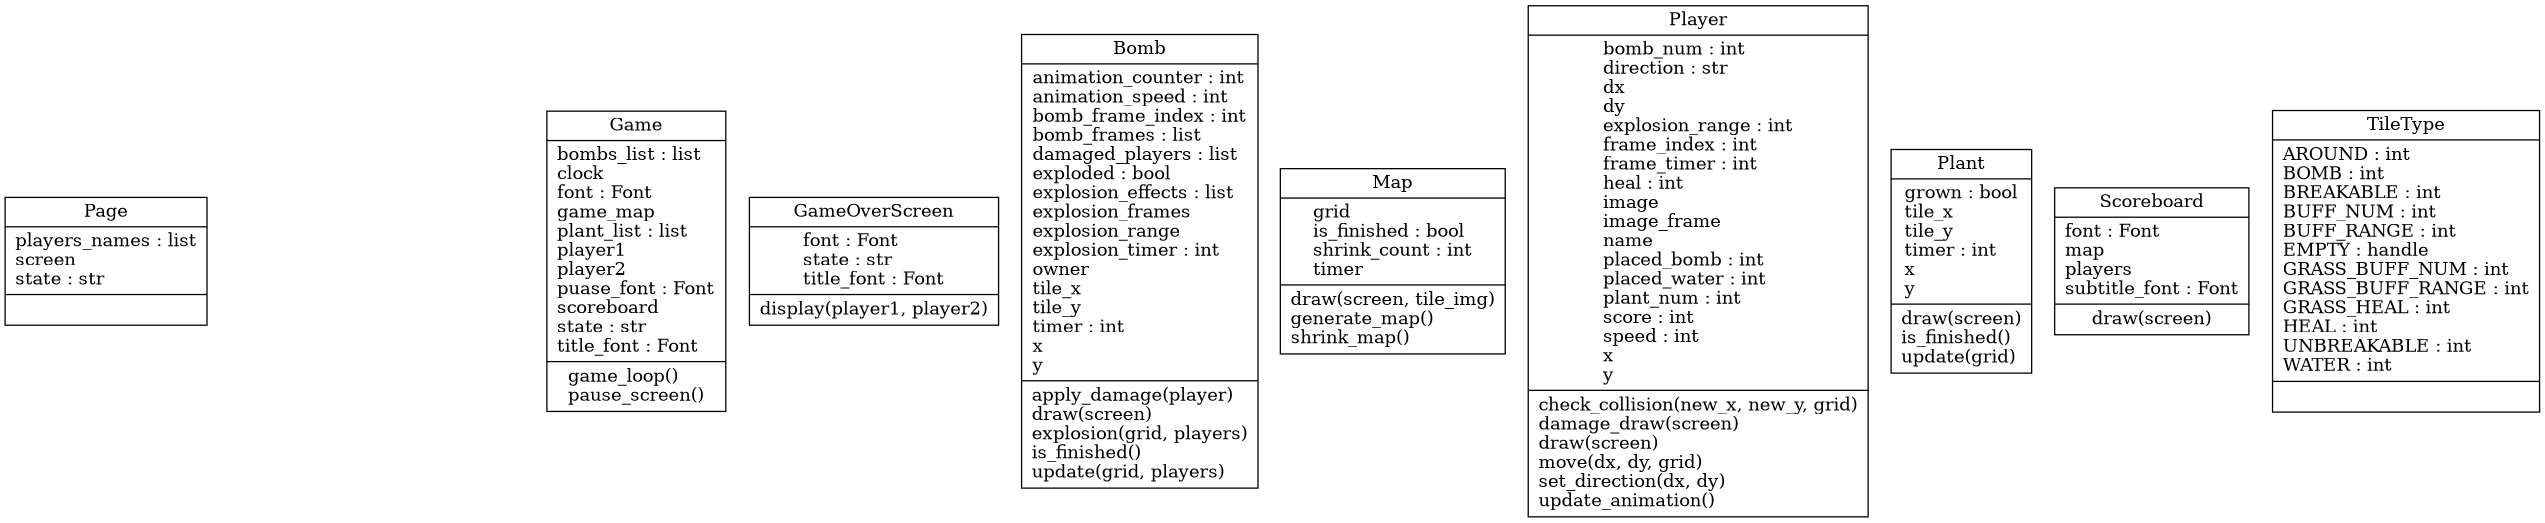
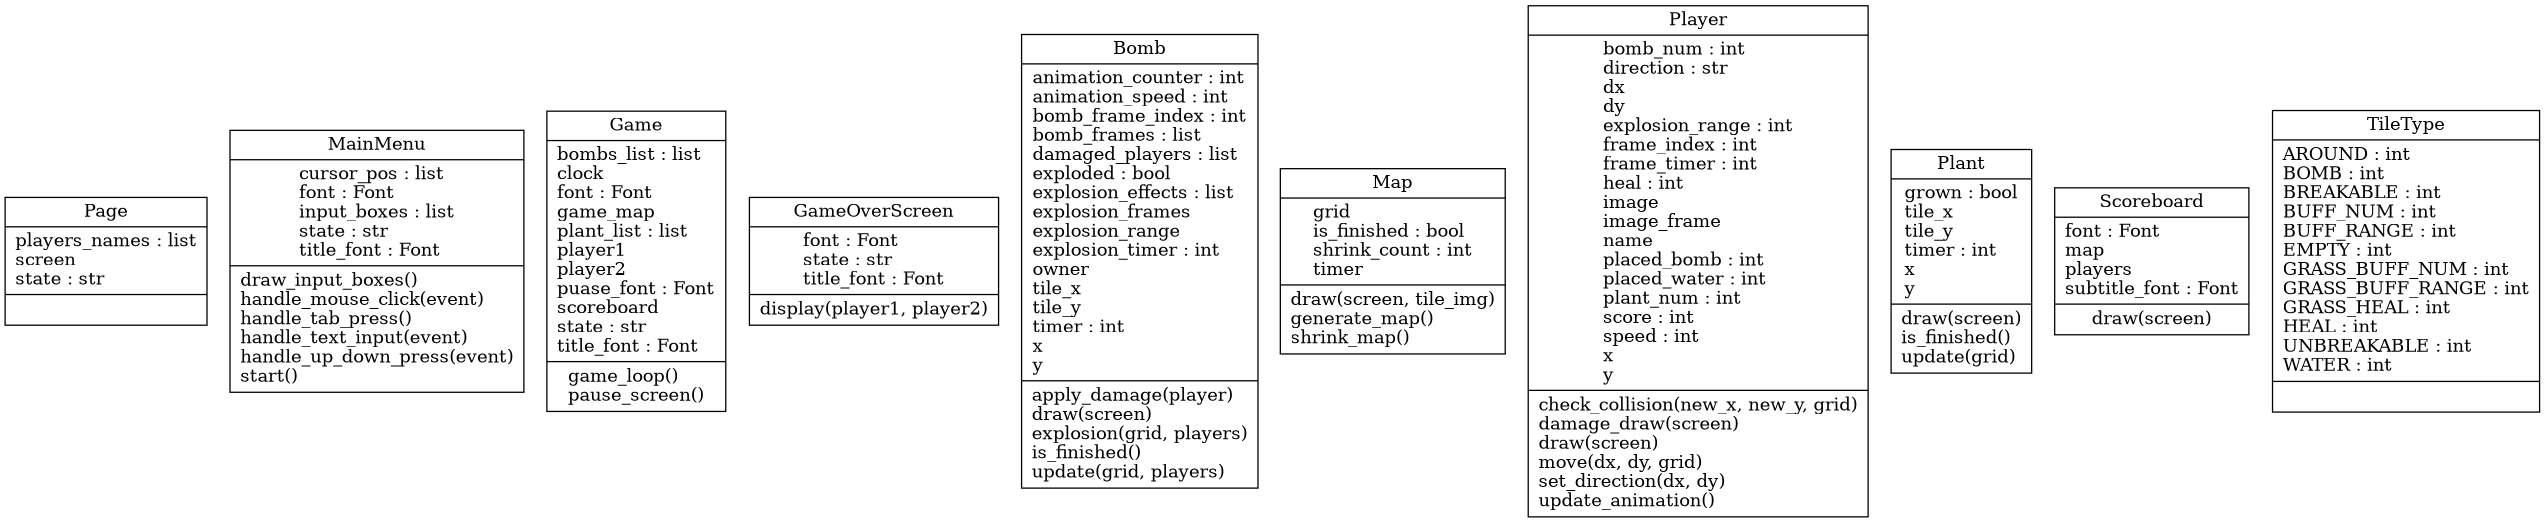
(2356, 250) -> (2338, 250)
none -> (377, 261)
